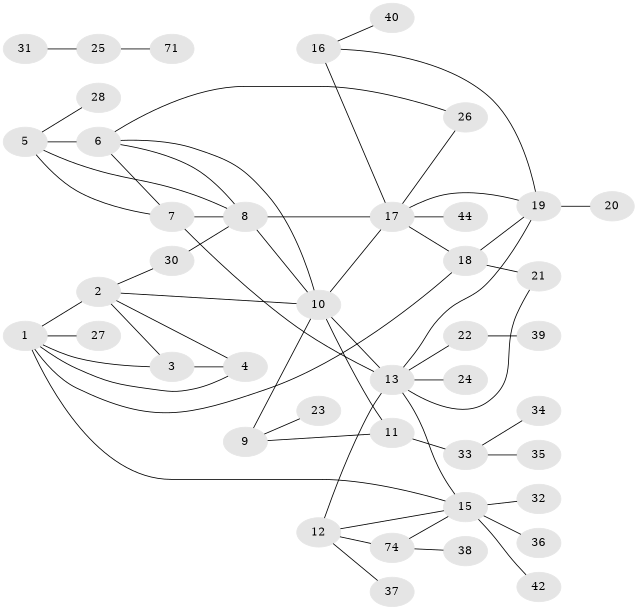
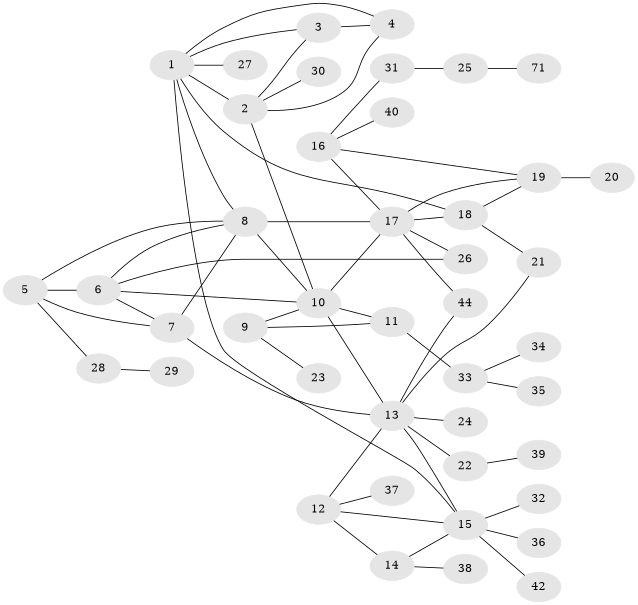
none -> (355, 107)
(209, 239) -> (200, 147)
(470, 296) -> (425, 358)
none -> (172, 372)
(392, 548) -> (392, 566)
